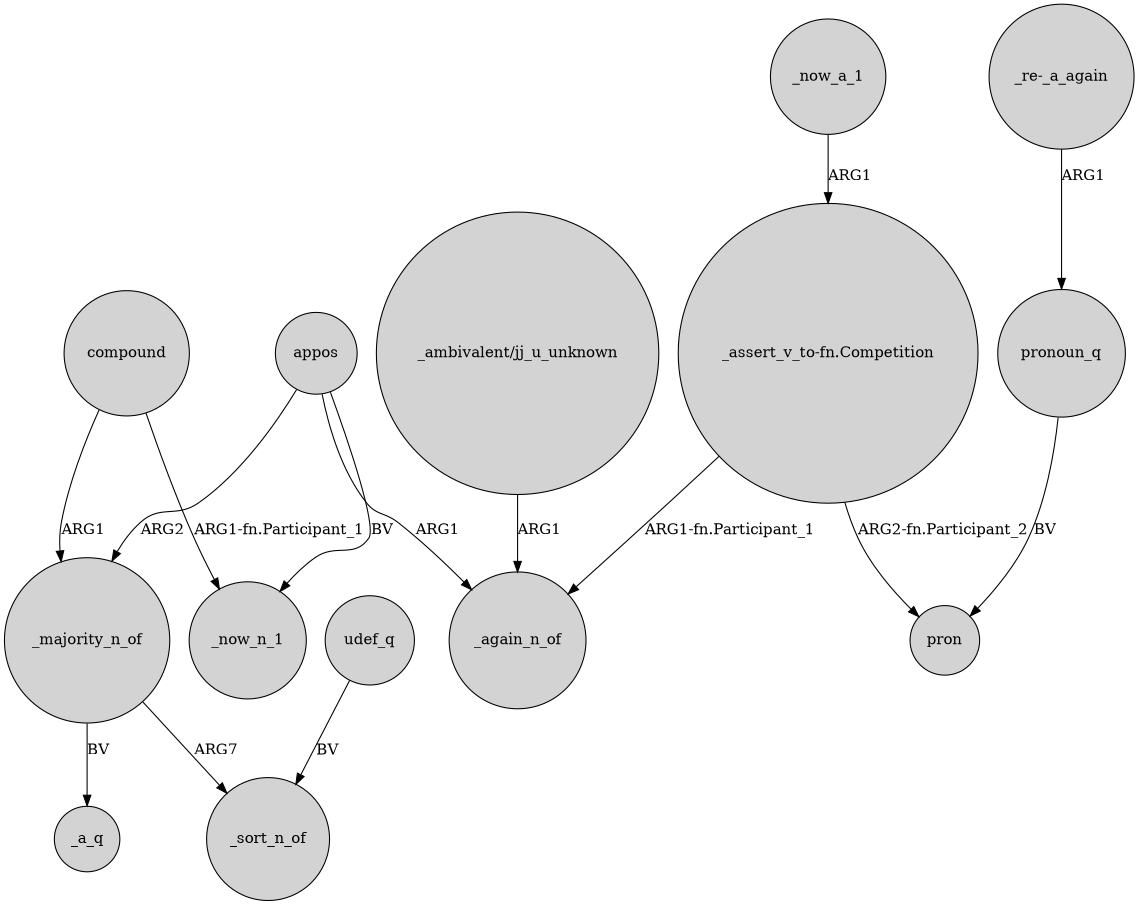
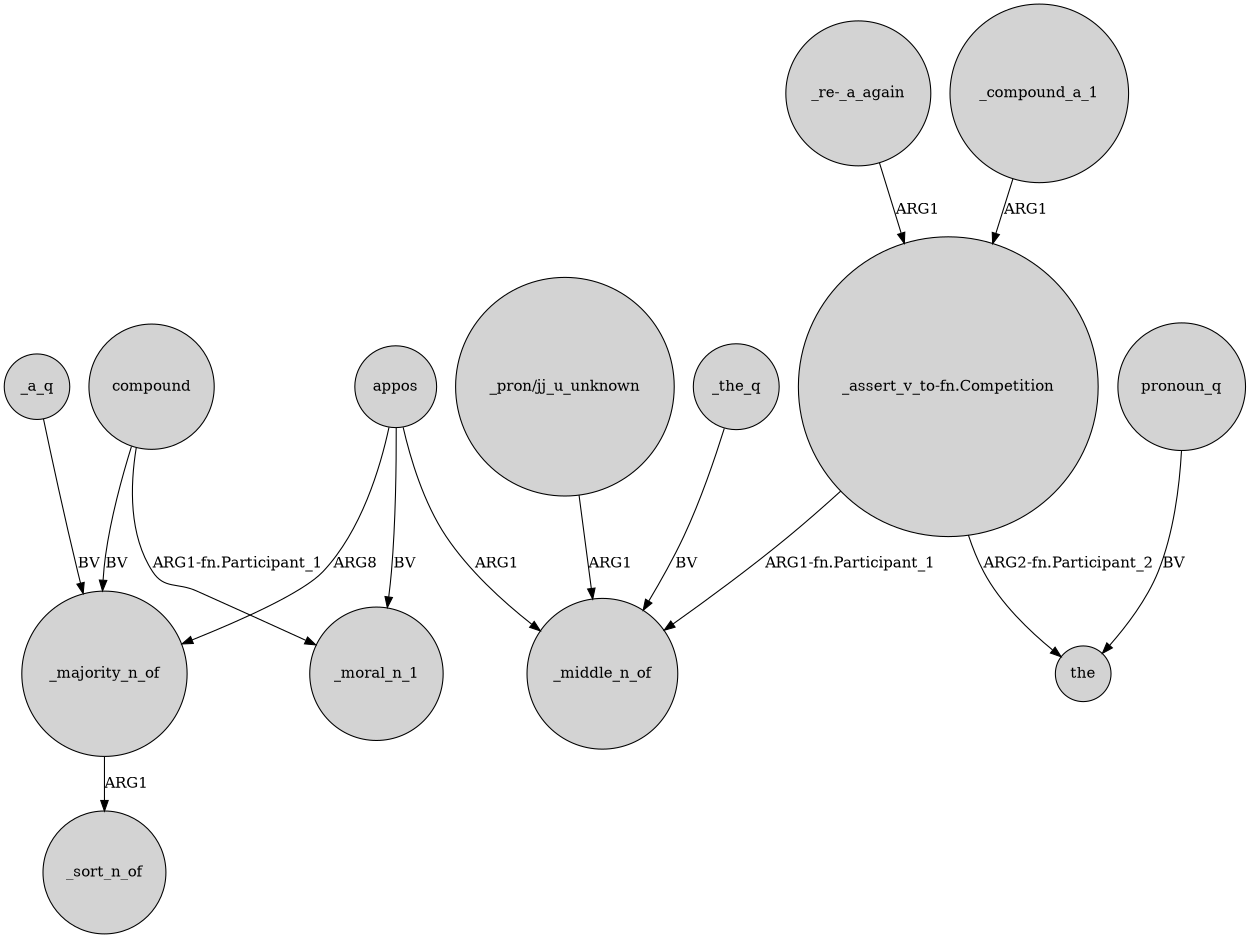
(828, 77) -> (1039, 93)
(1062, 214) -> (890, 198)
(518, 353) -> (565, 387)
none -> (736, 387)
(83, 530) -> (117, 564)
(163, 530) -> (356, 564)
(248, 640) -> (376, 674)
(370, 640) -> none
(518, 640) -> (602, 674)
(945, 640) -> (1083, 674)
(216, 750) -> (126, 784)
(87, 759) -> (61, 501)
